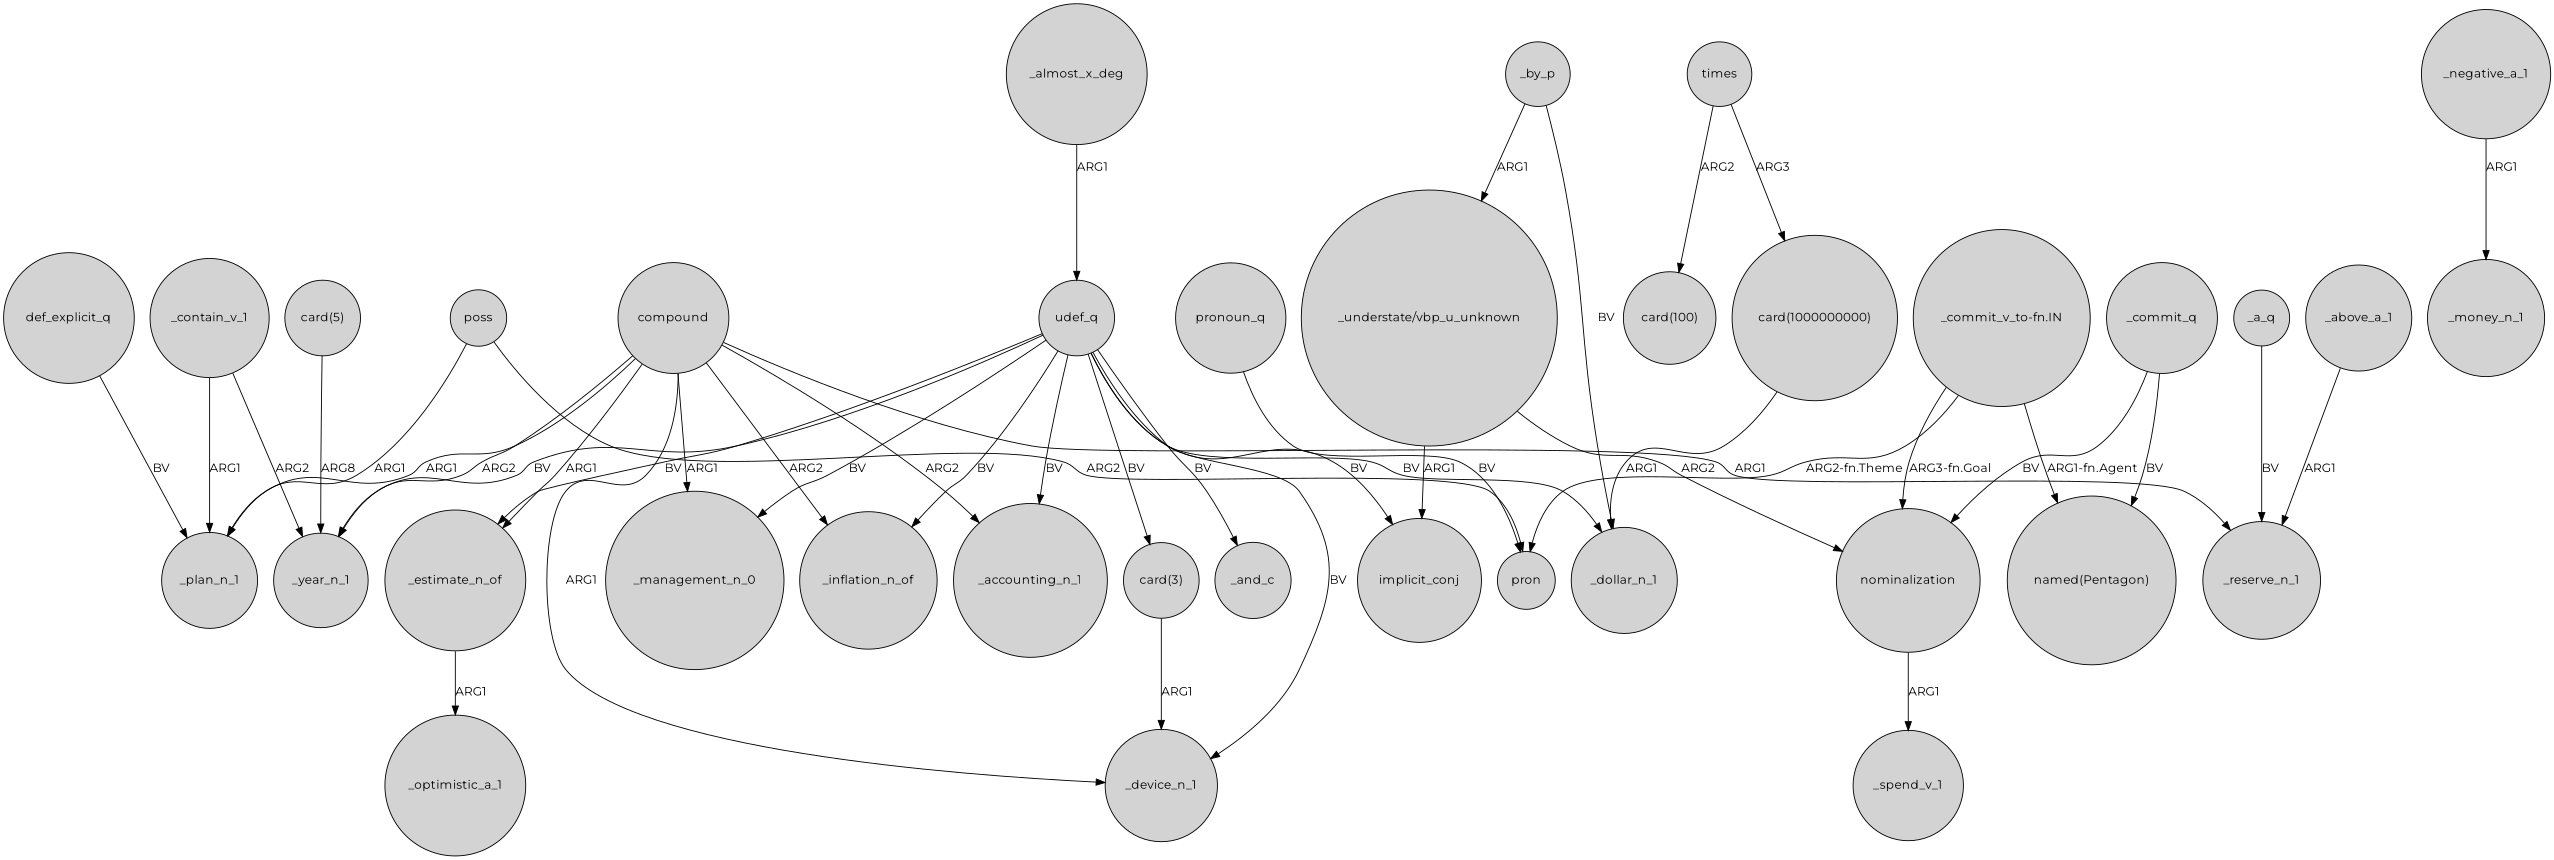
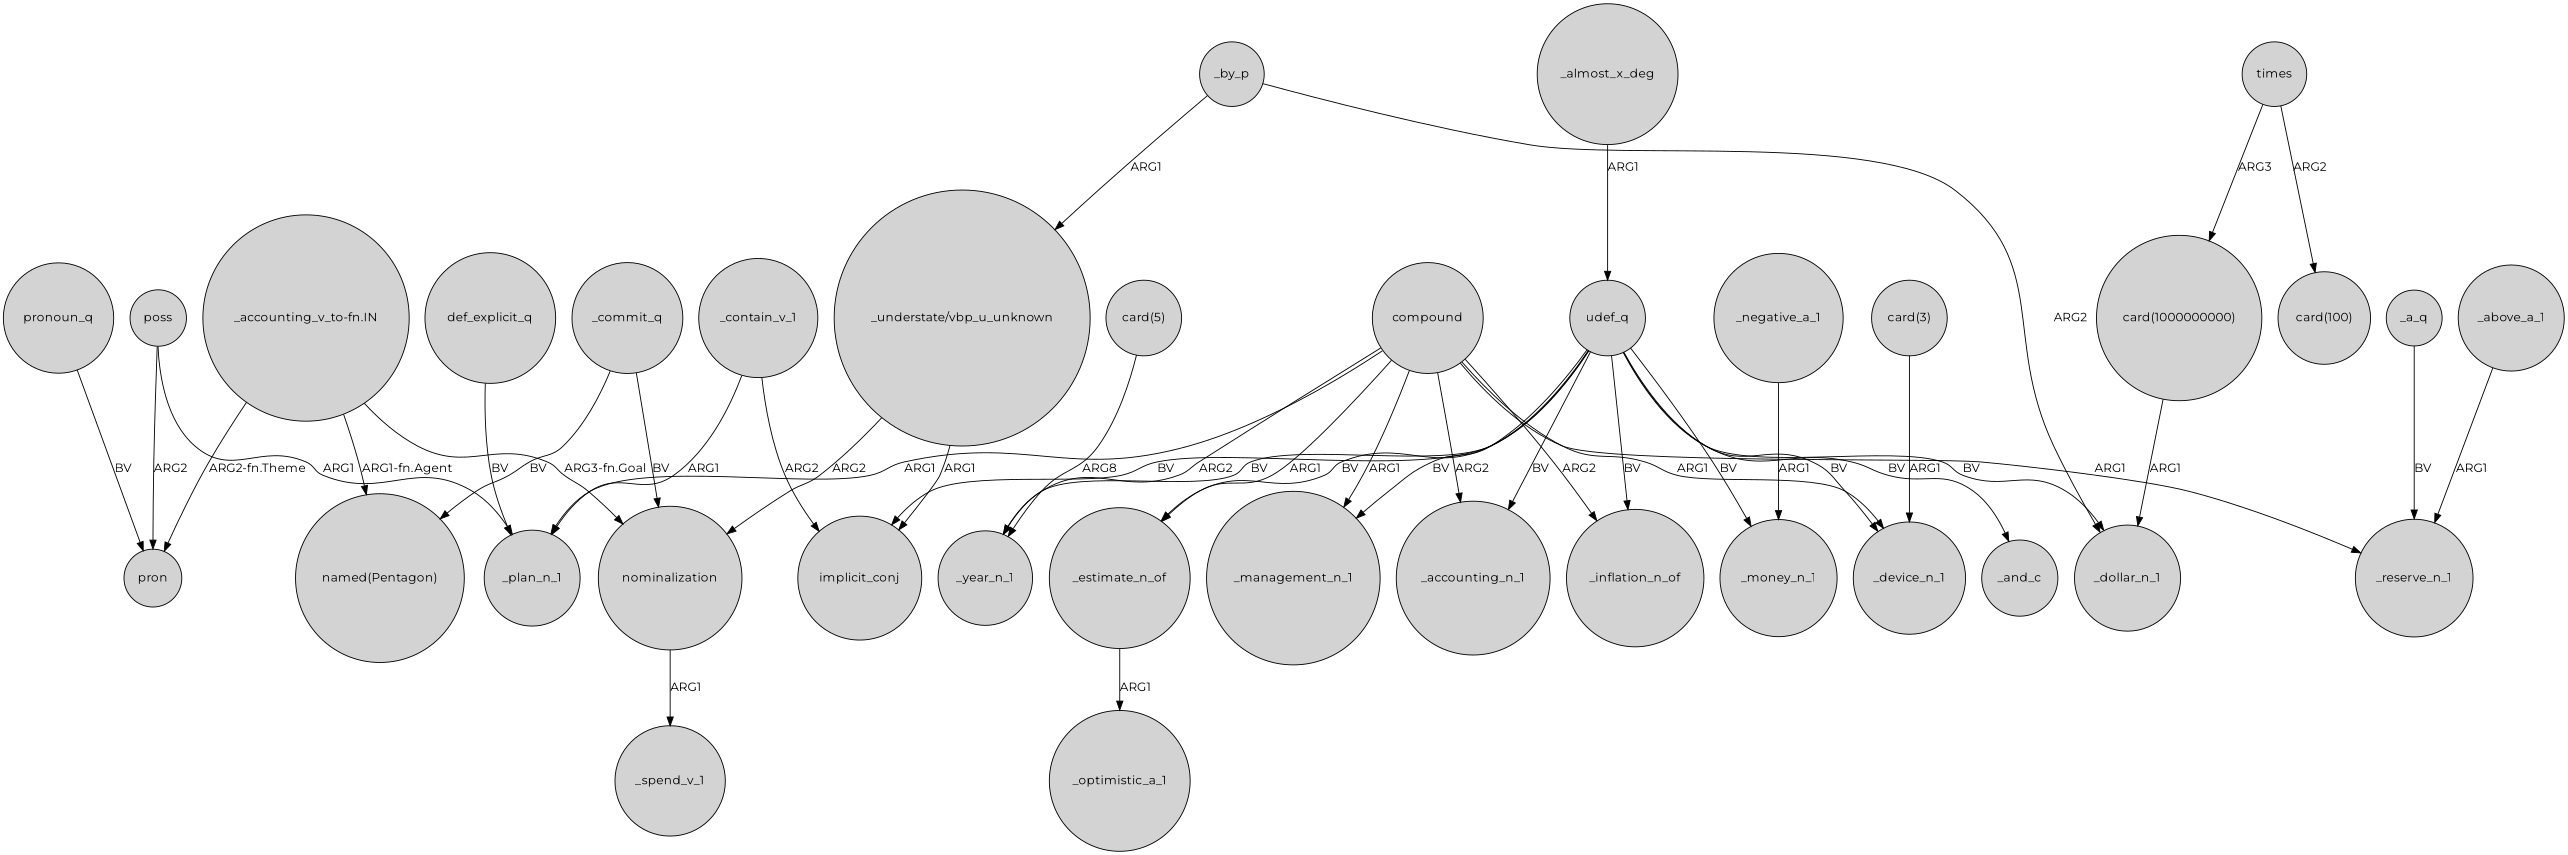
(1606, 318) -> (2071, 318)
(2002, 318) -> (306, 318)
(1116, 440) -> (1689, 427)
(266, 451) -> (777, 455)
(695, 580) -> (1293, 578)
